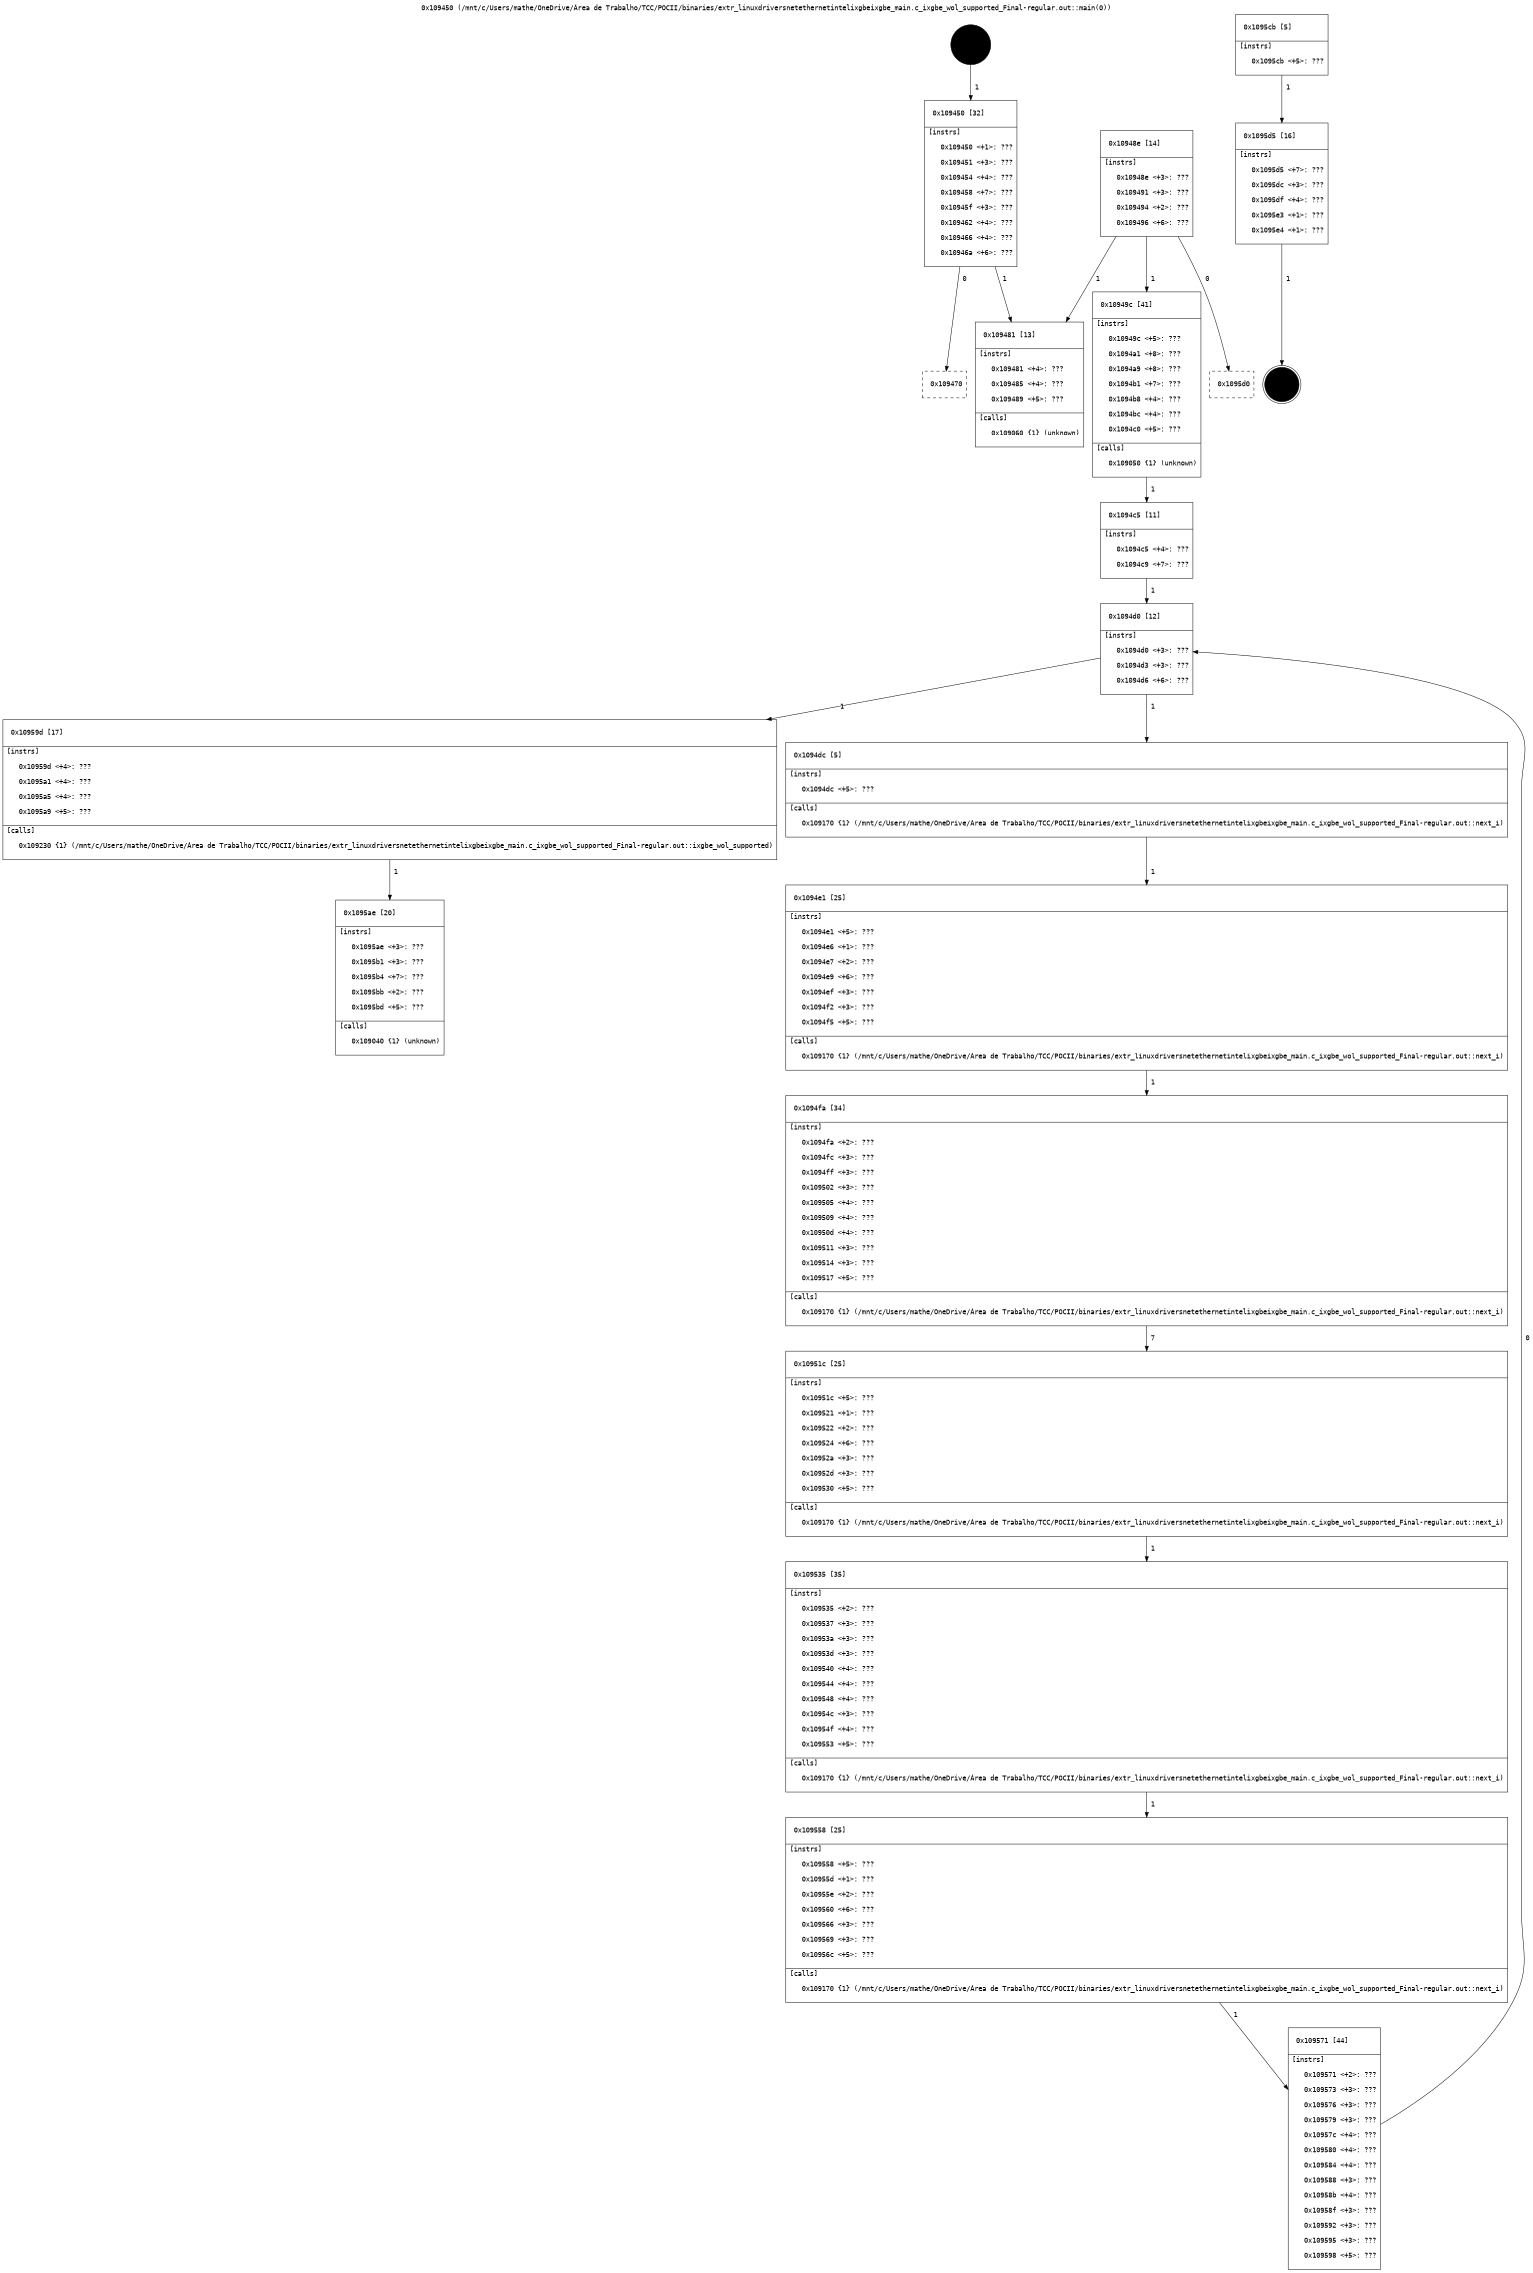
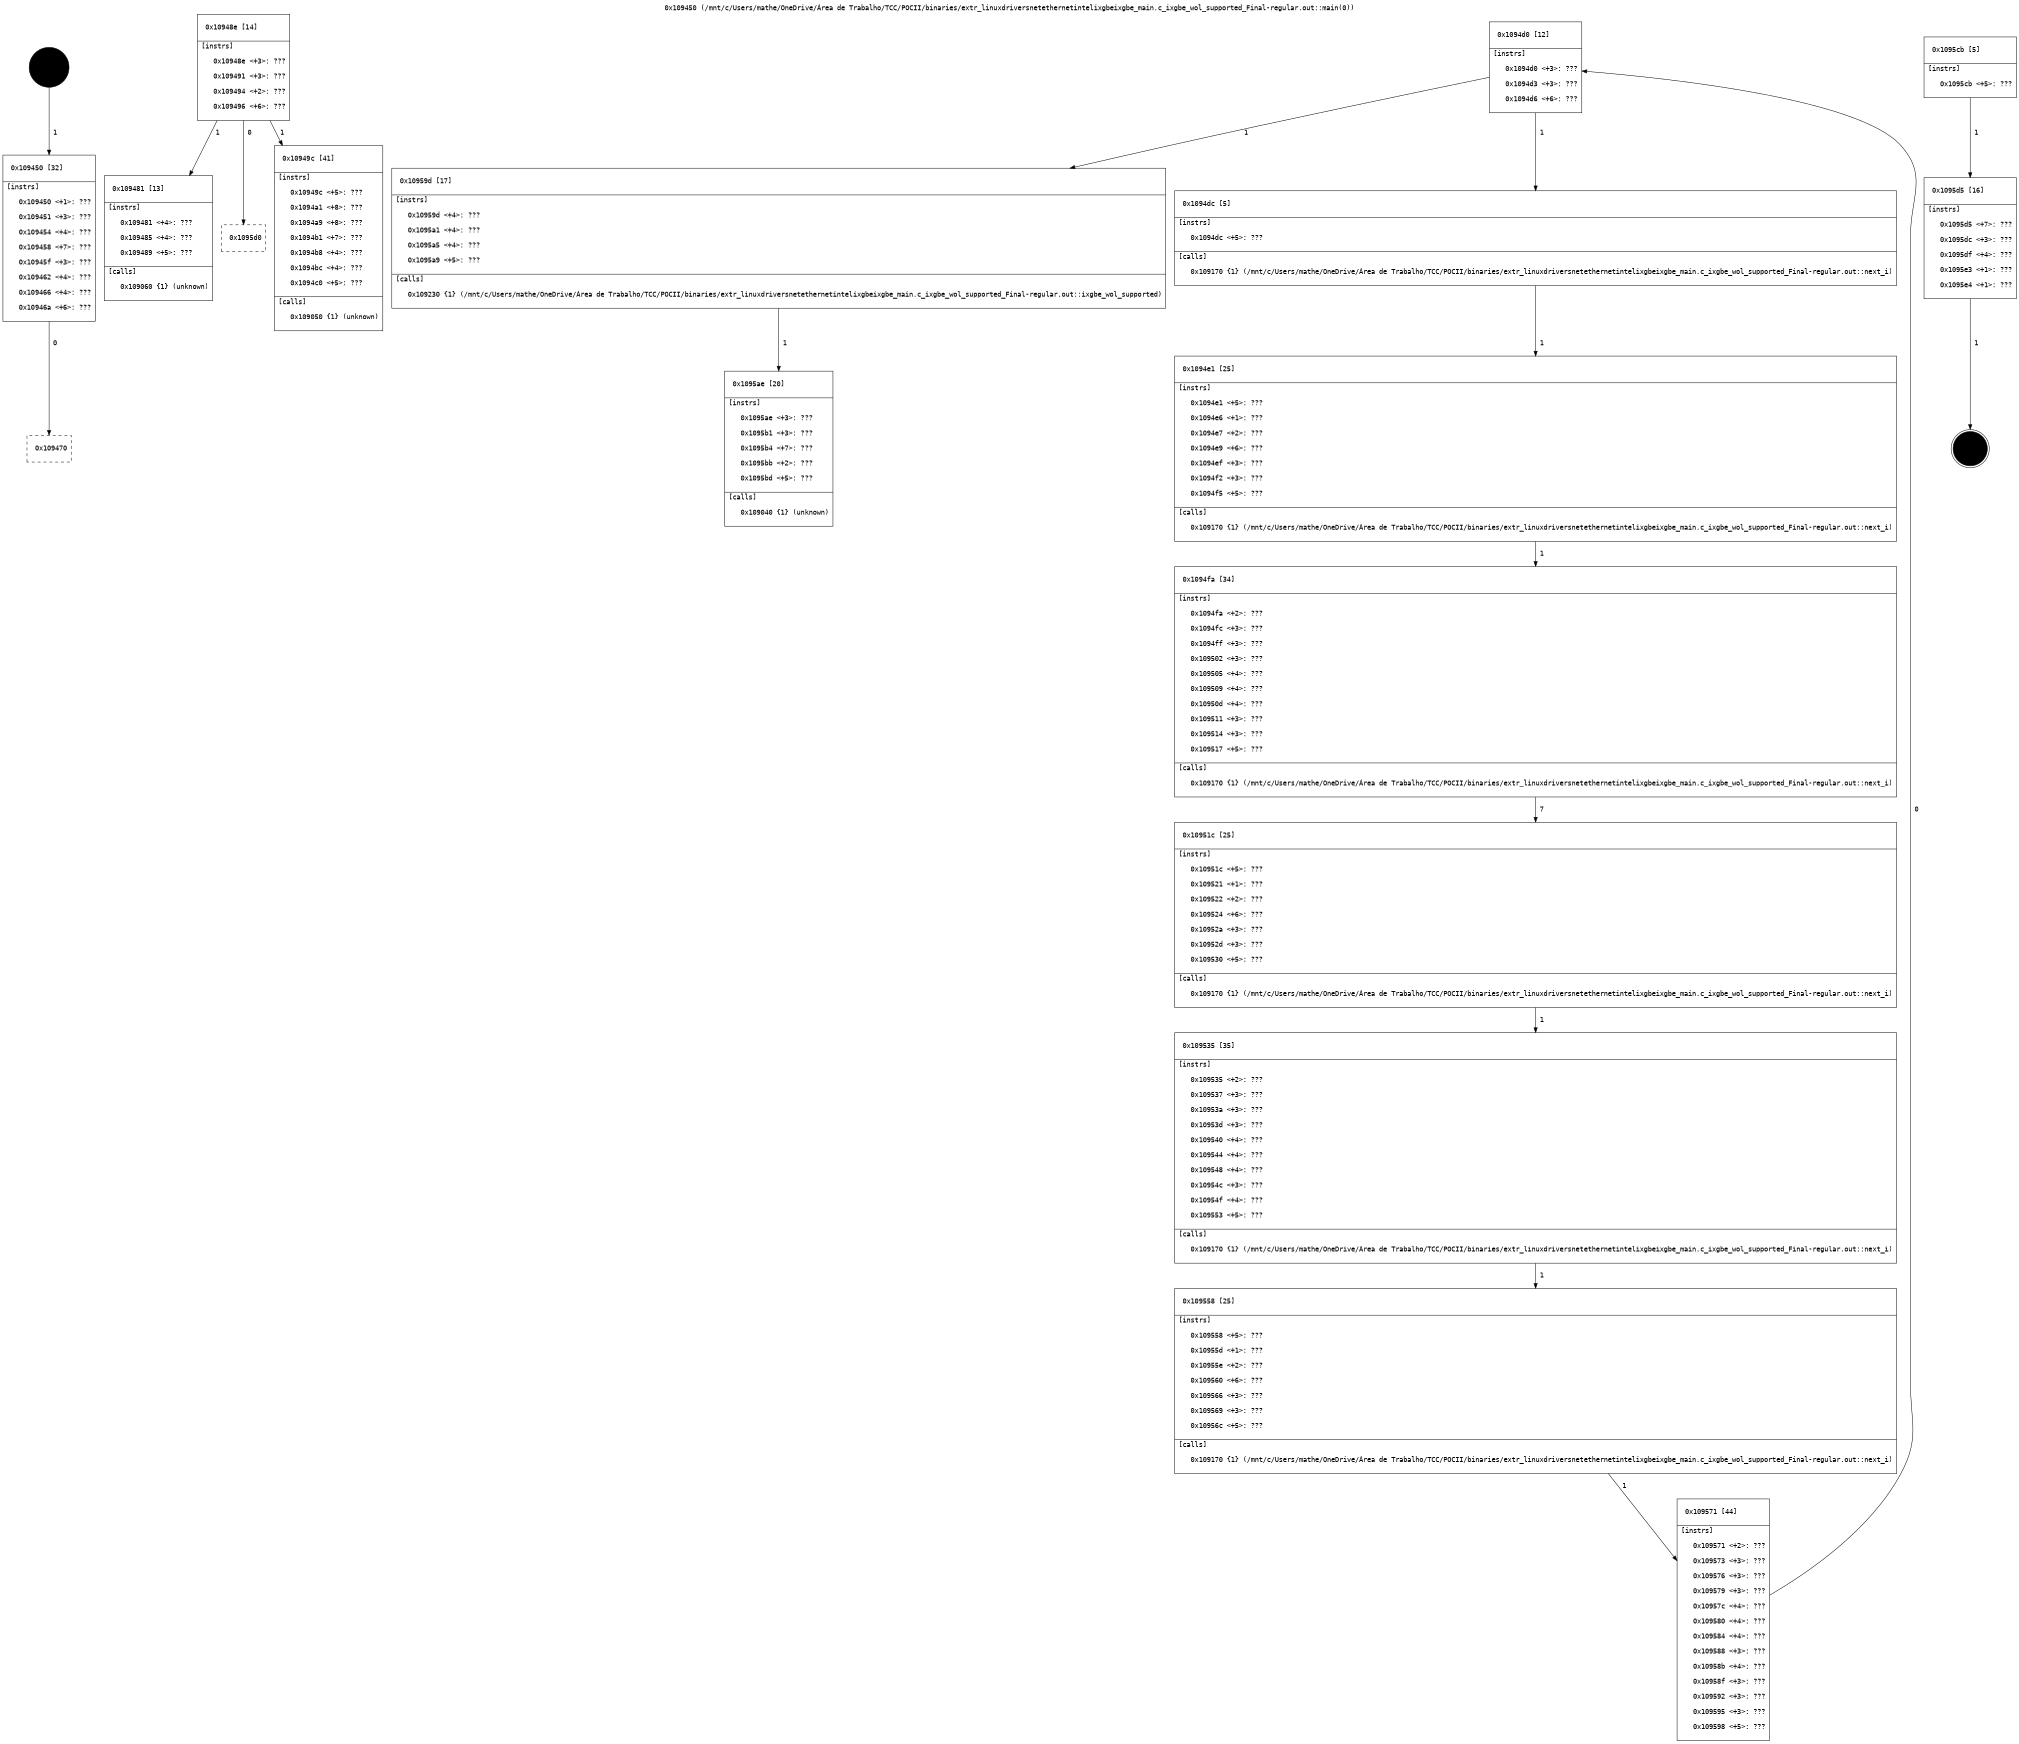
(1003, 292) -> none
(1147, 540) -> none
